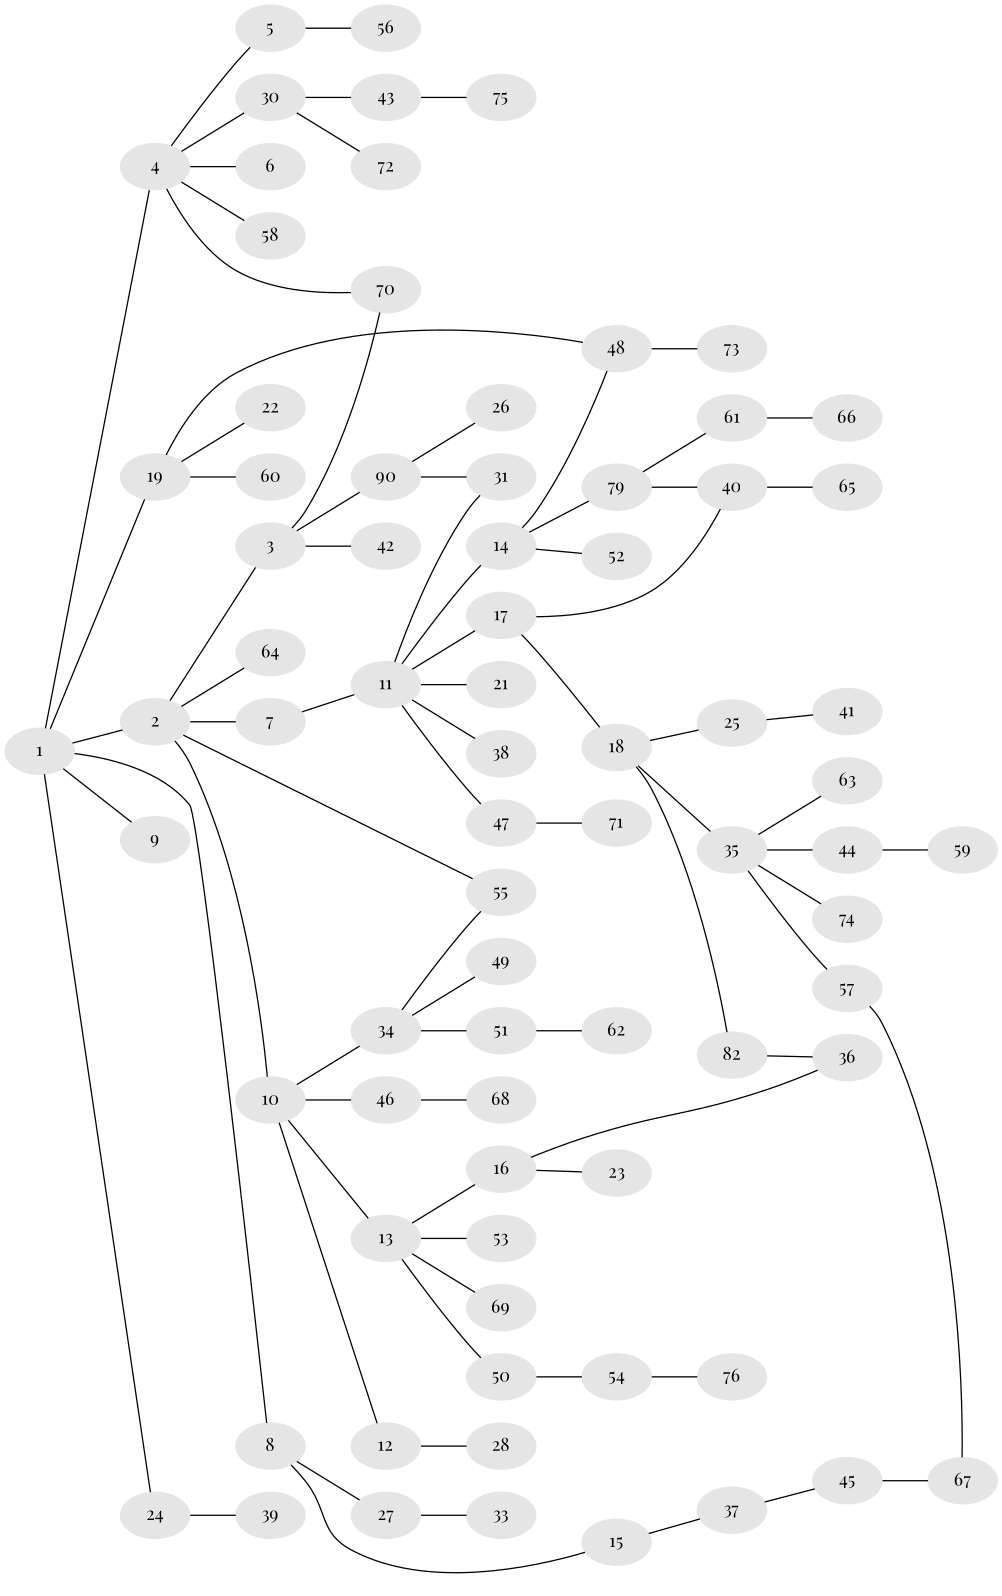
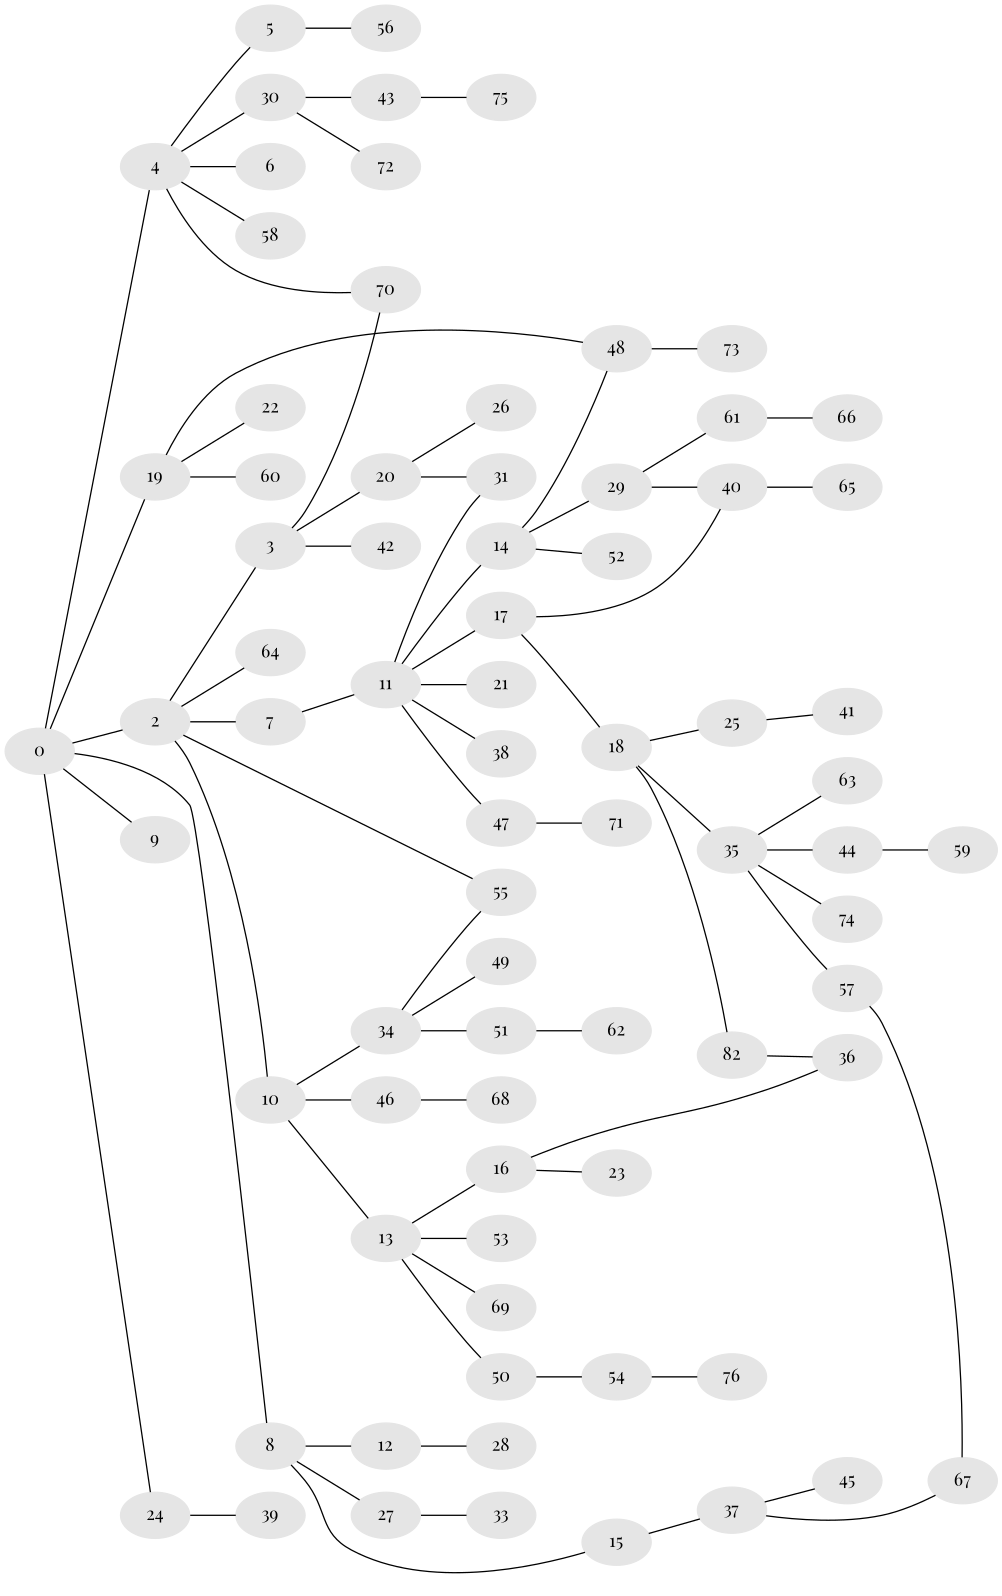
(386, 477) -> (386, 477)
(617, 487) -> (617, 487)
(40, 751) -> (40, 751)
(328, 1273) -> (328, 1446)
(905, 1481) -> (853, 1519)
